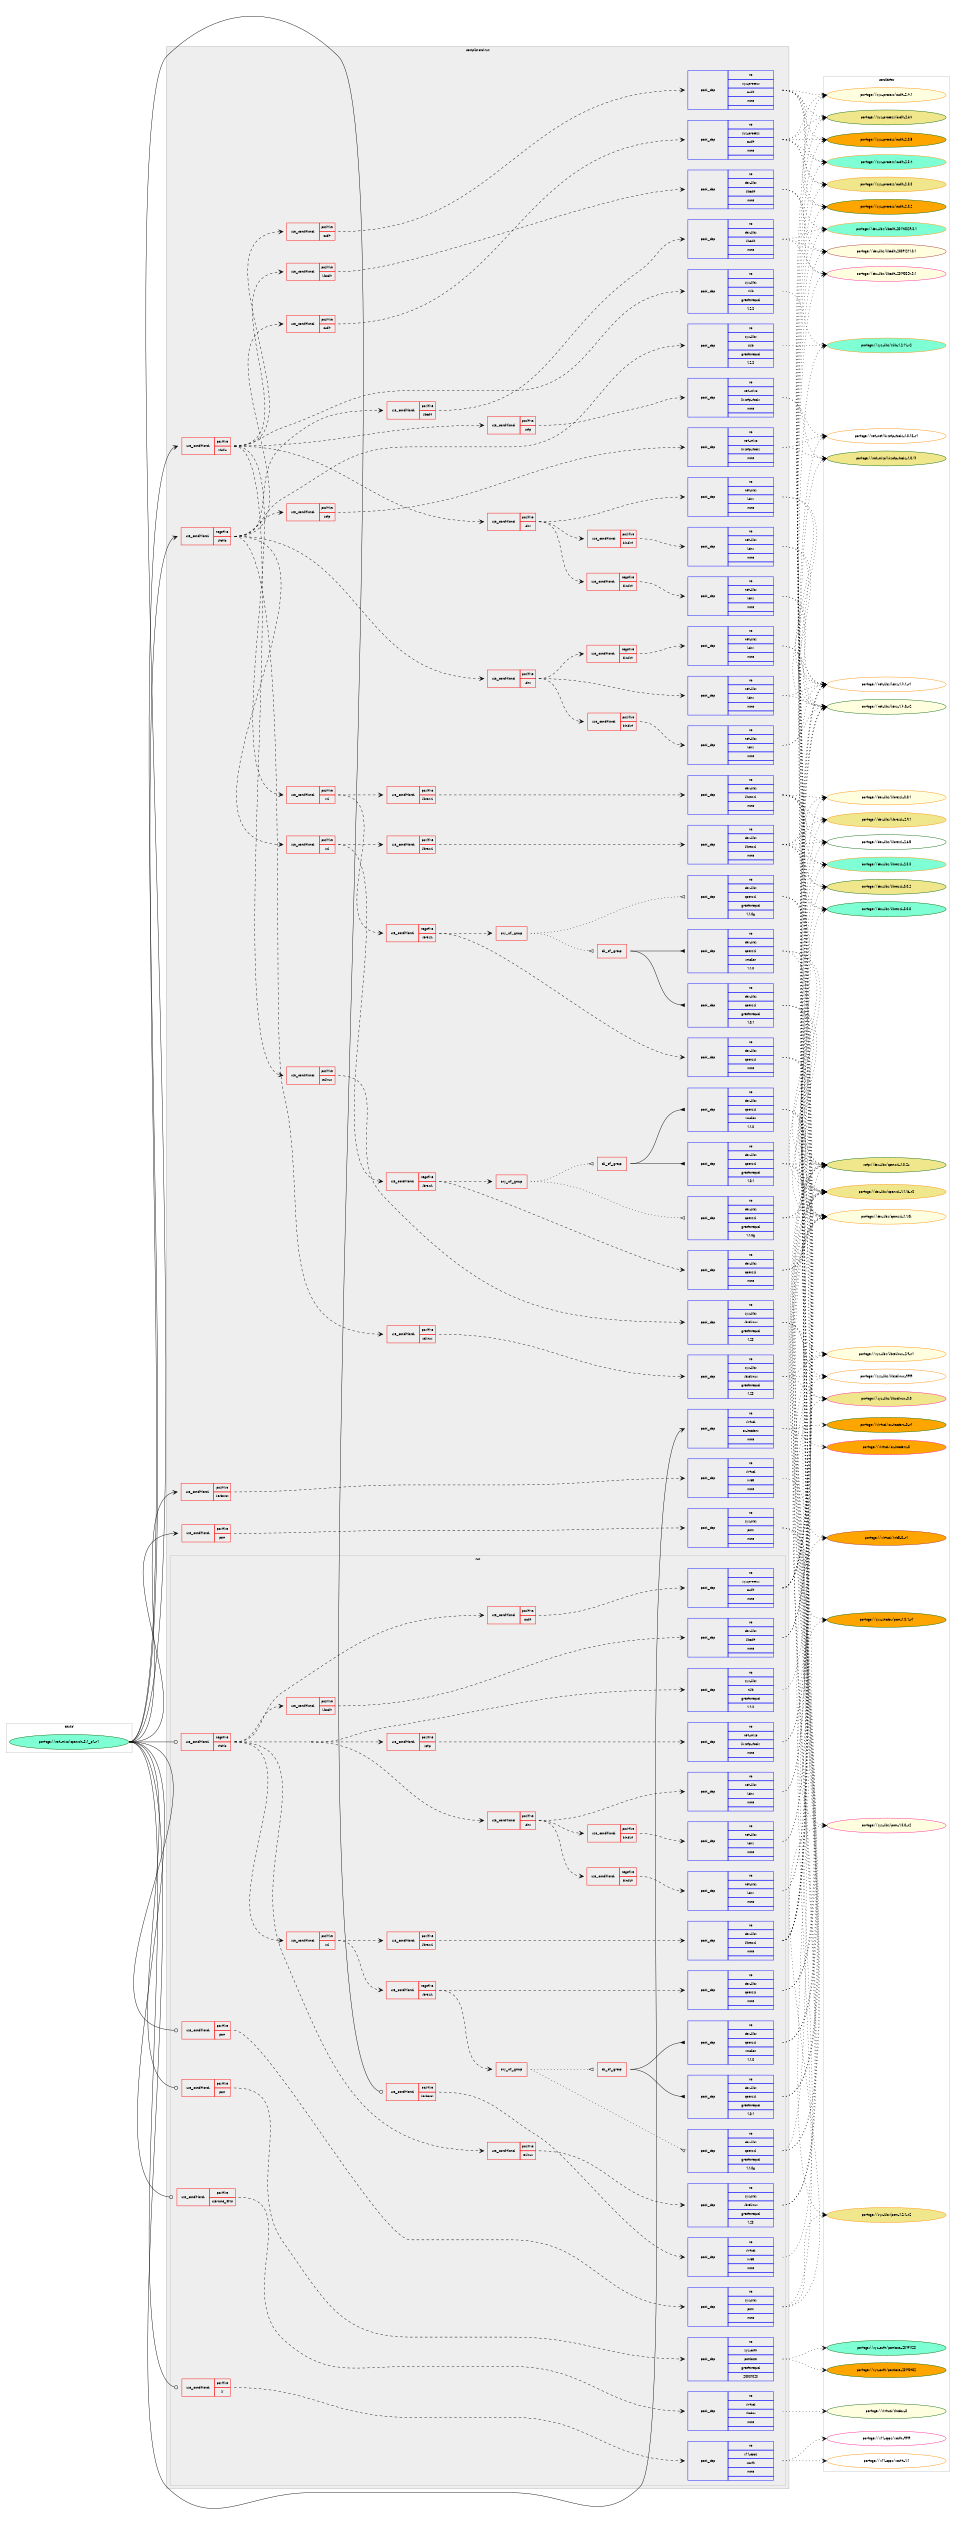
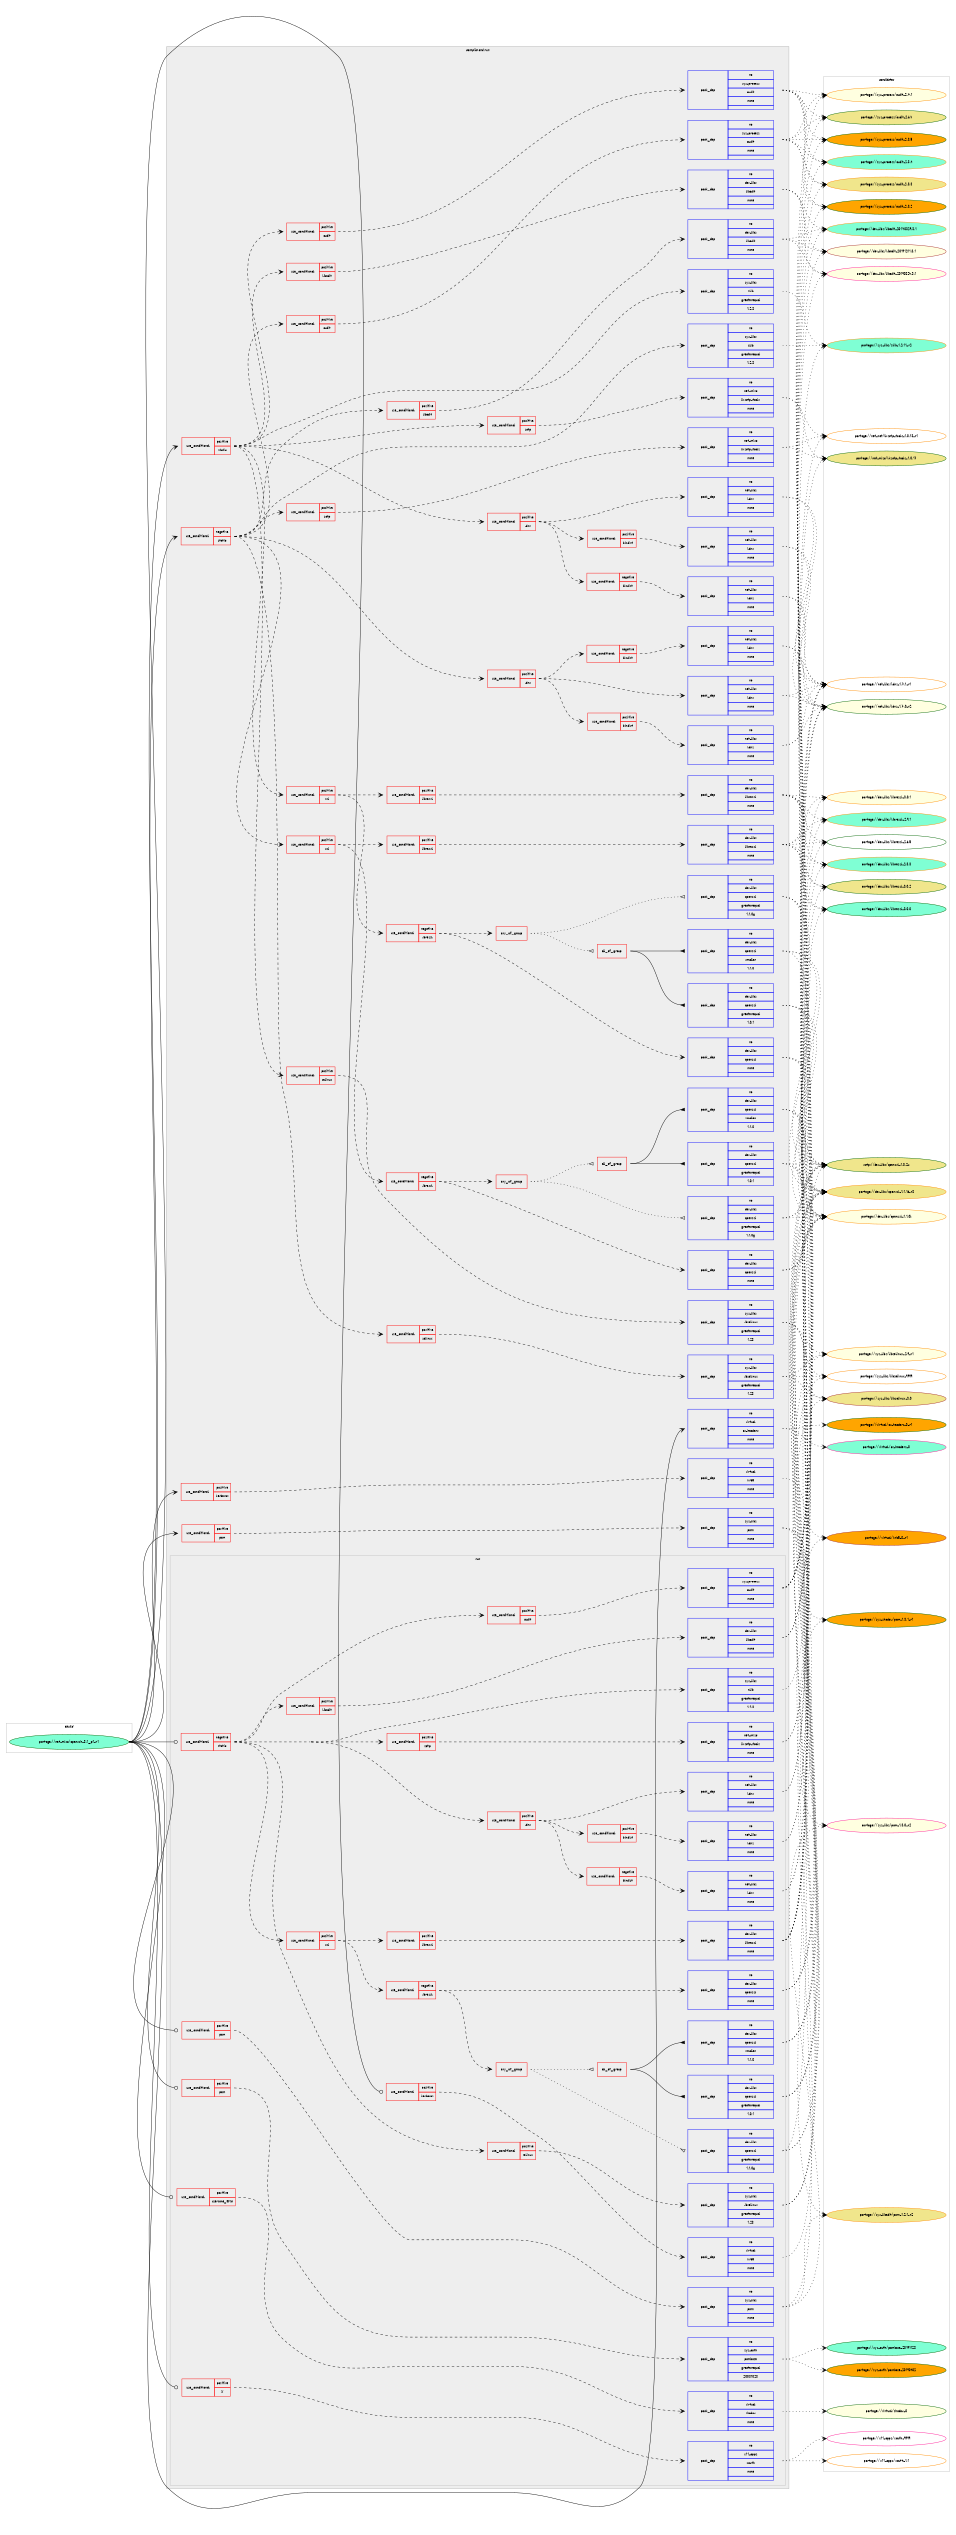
(887, 252) -> (887, 252)
(887, 820) -> (887, 820)
(887, 1399) -> (887, 1399)
(887, 1447) -> (887, 1447)
(887, 2215) -> (887, 2215)
